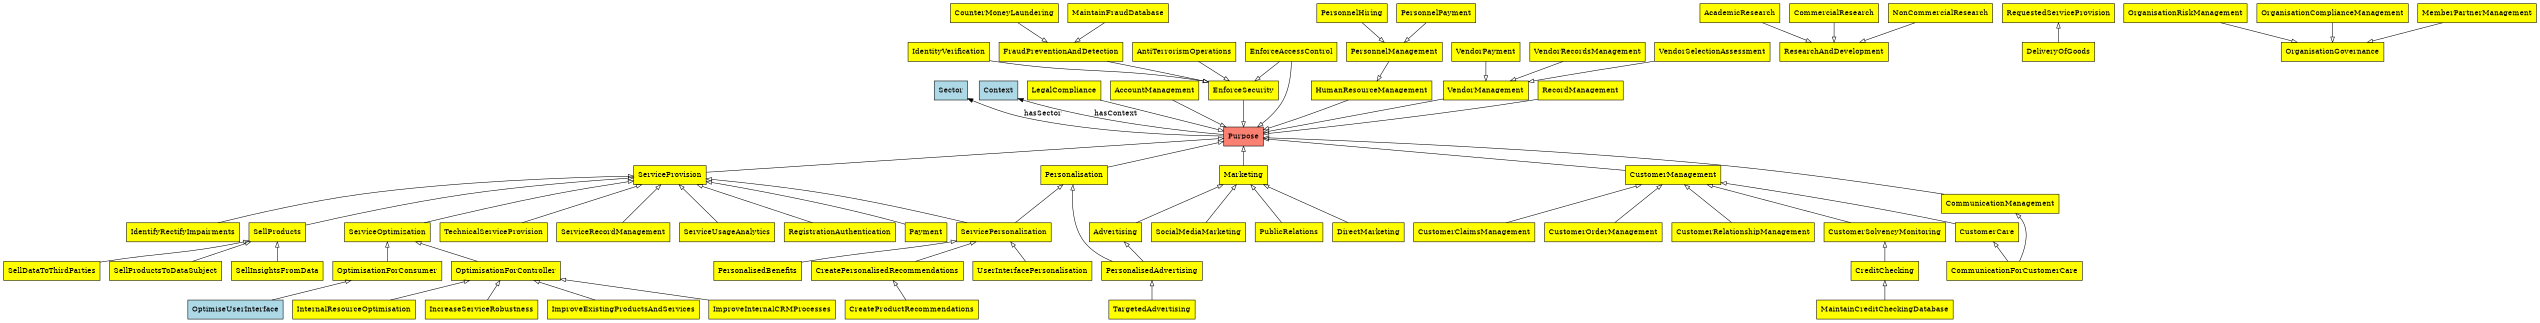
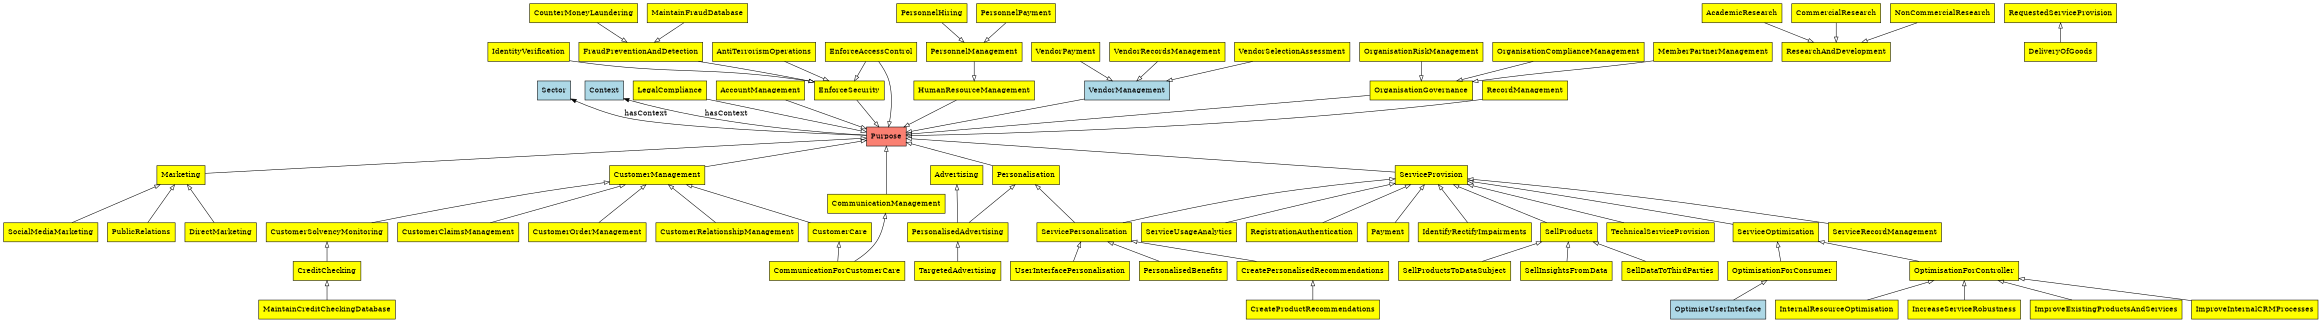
(1486, 90) -> (1127, 90)
(1043, 114) -> (646, 114)
none -> (1141, 115)
(1177, 205) -> none
